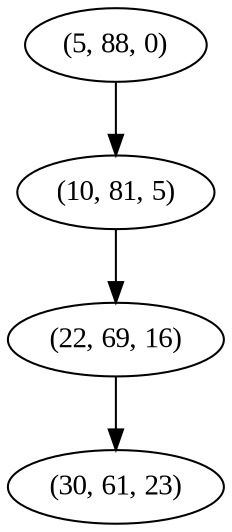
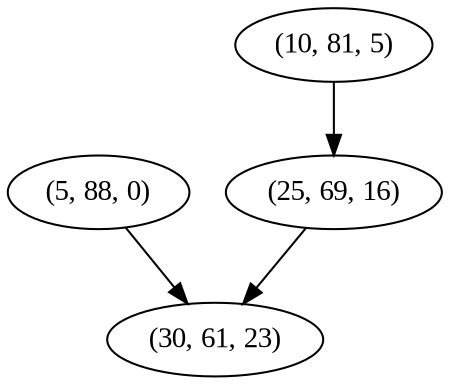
(116, 109) -> (150, 258)
(116, 340) -> (334, 192)
